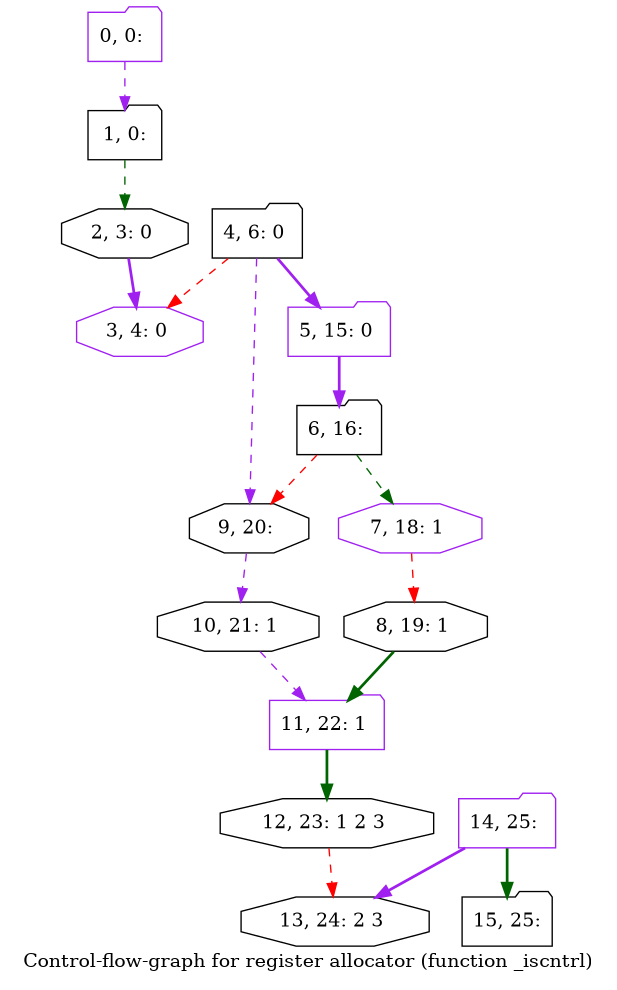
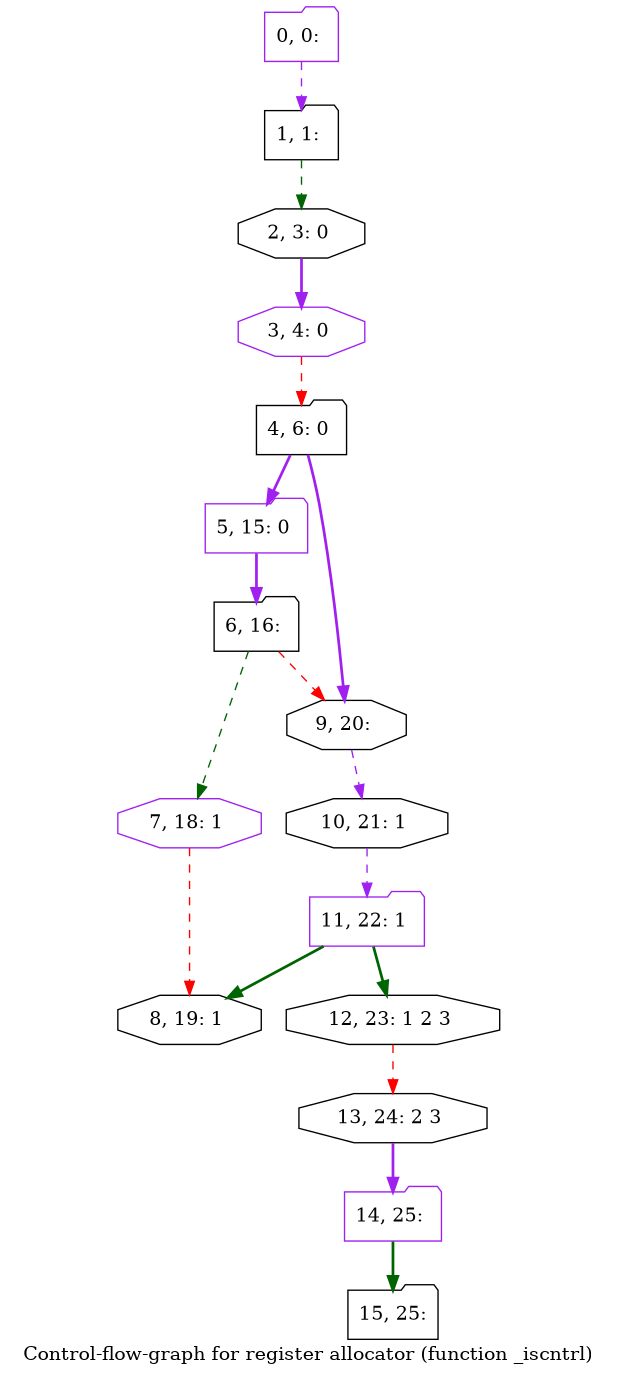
(125, 135) -> (302, 135)
(203, 279) -> (302, 374)
(253, 374) -> (330, 570)
(376, 671) -> (282, 969)
(427, 869) -> (393, 1161)
